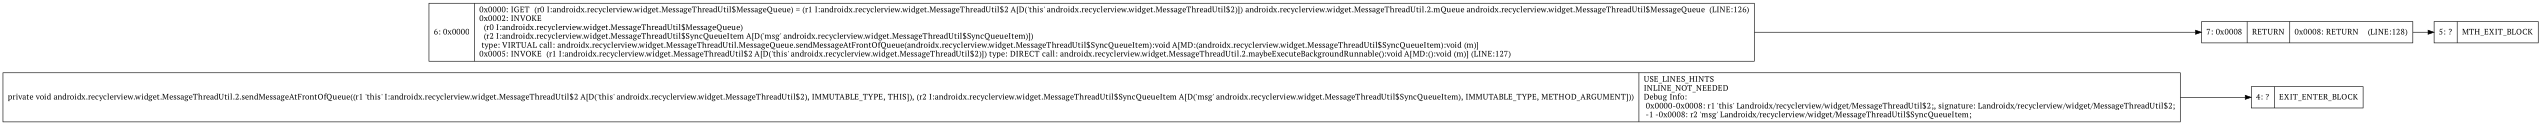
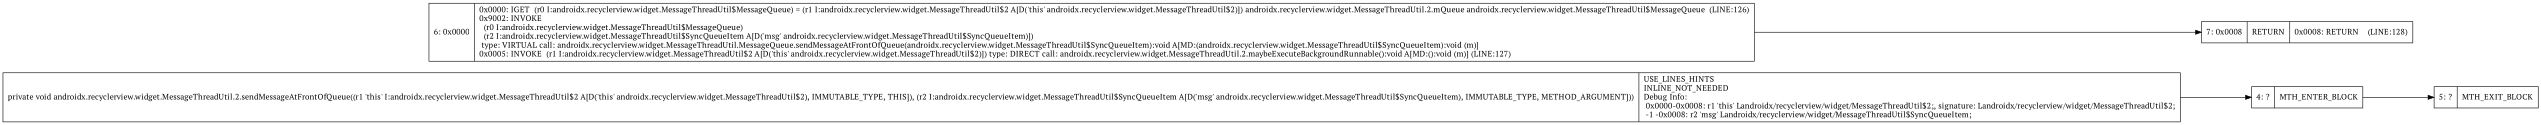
(513, 19) -> (513, 19)
(2420, 32) -> (2395, 97)
(2319, 97) -> (2319, 97)
